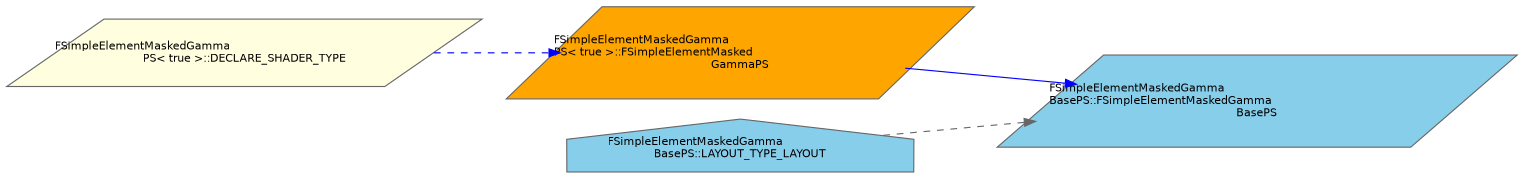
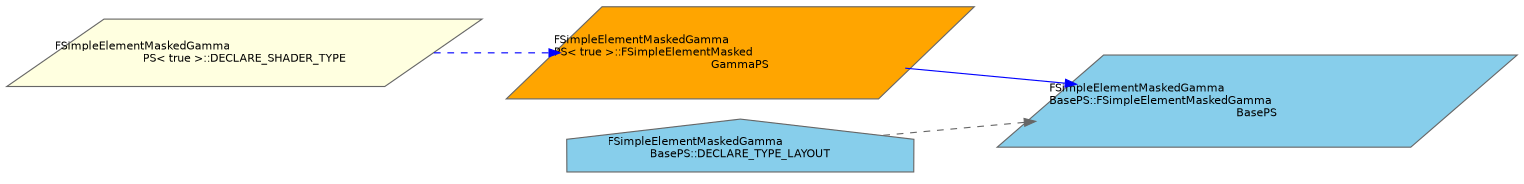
(740, 148) -> (740, 148)
